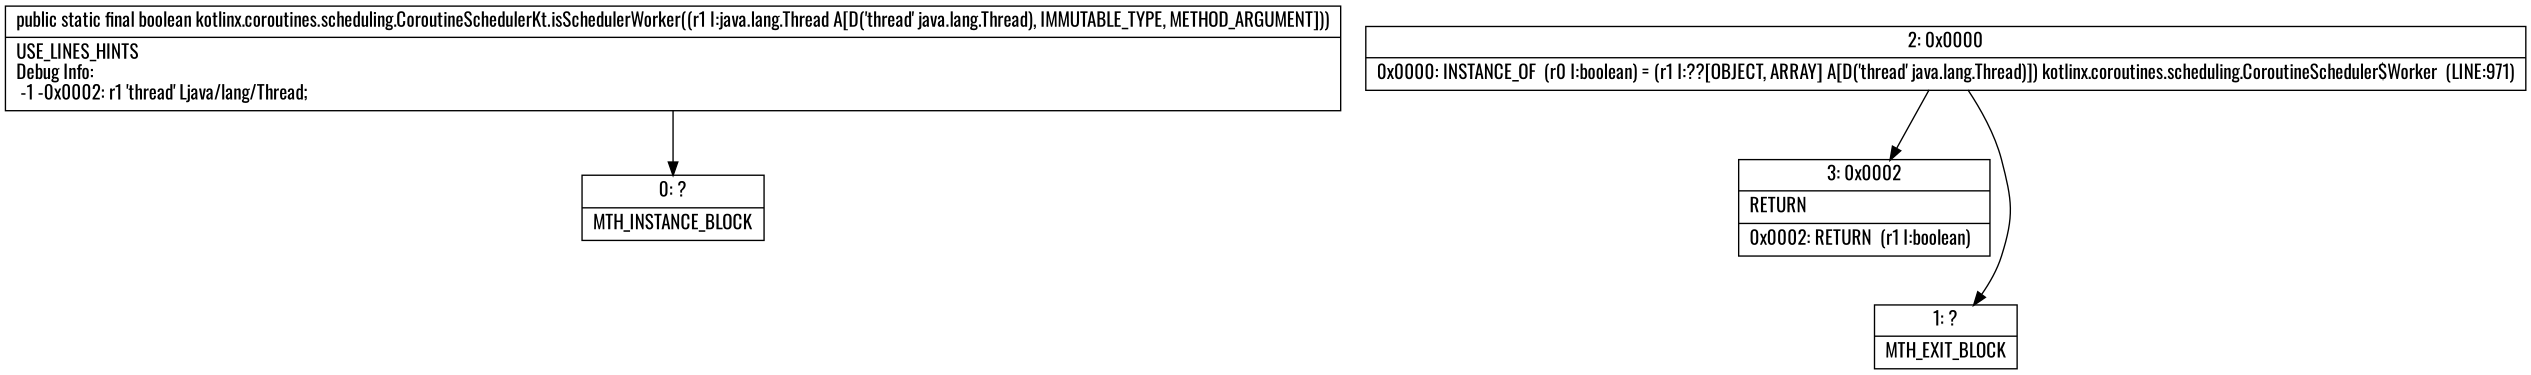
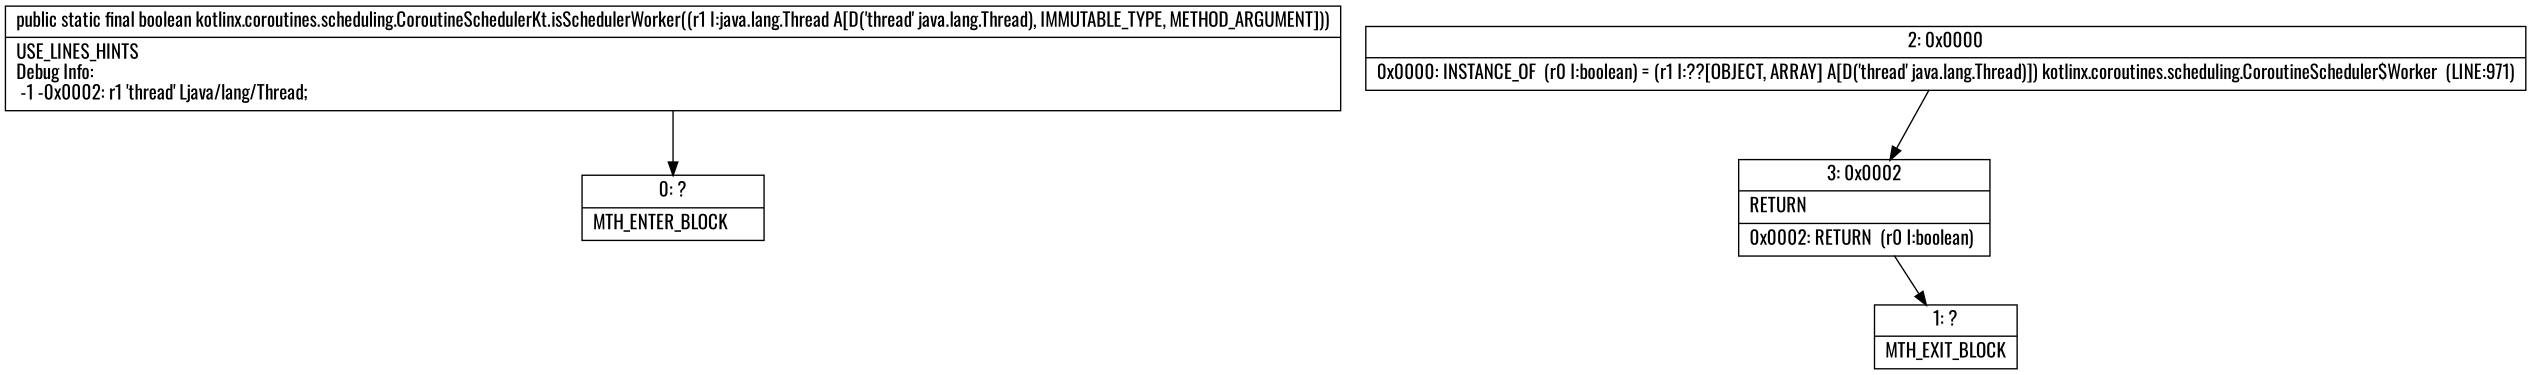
(2009, 191) -> (1906, 275)
(673, 223) -> (661, 223)
(1862, 239) -> (1864, 239)
